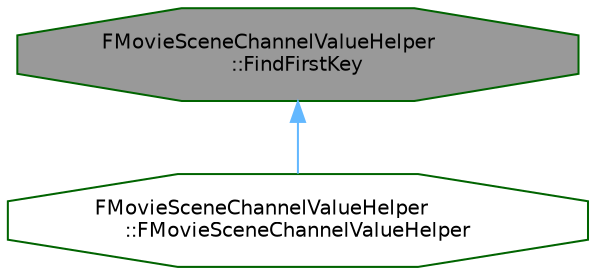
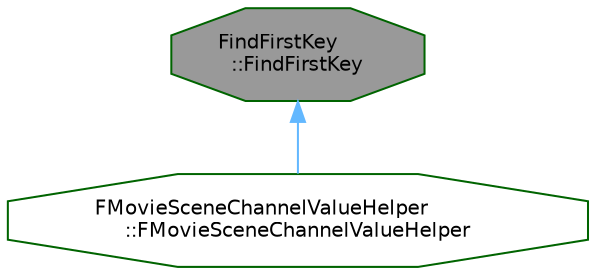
(298, 55) -> (298, 55)
